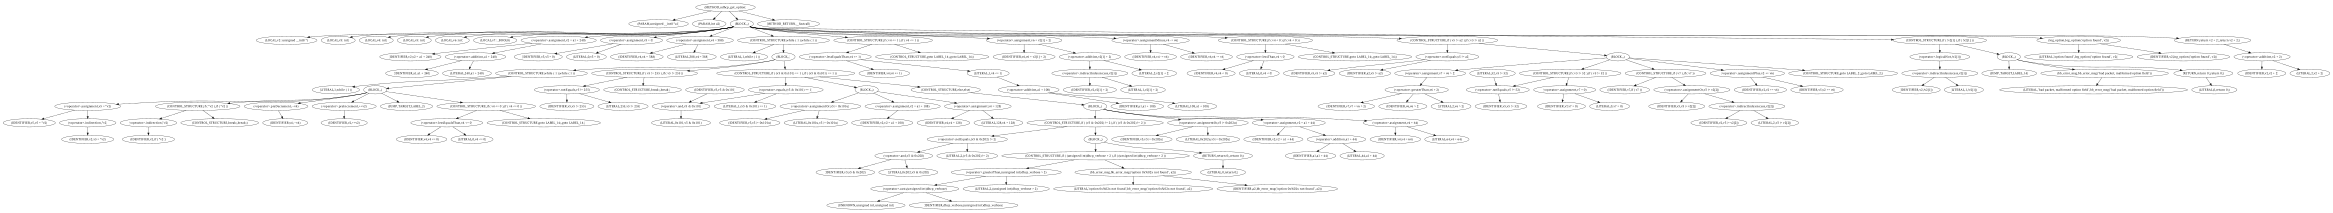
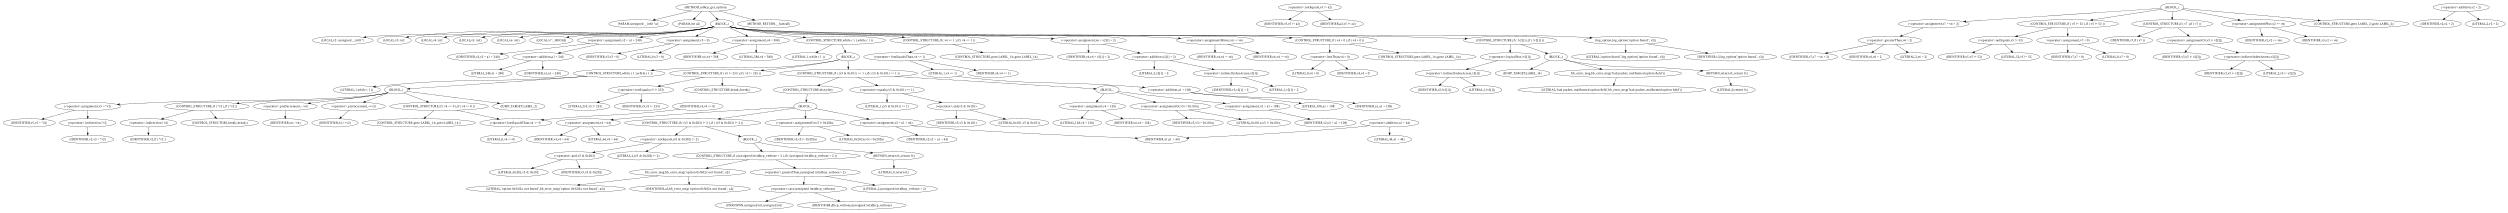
(1447, 40) -> none
(2213, 40) -> none
(1495, 80) -> (2008, 48)
(699, 98) -> (956, 113)
(435, 130) -> (612, 115)
(1312, 131) -> (1024, 133)
